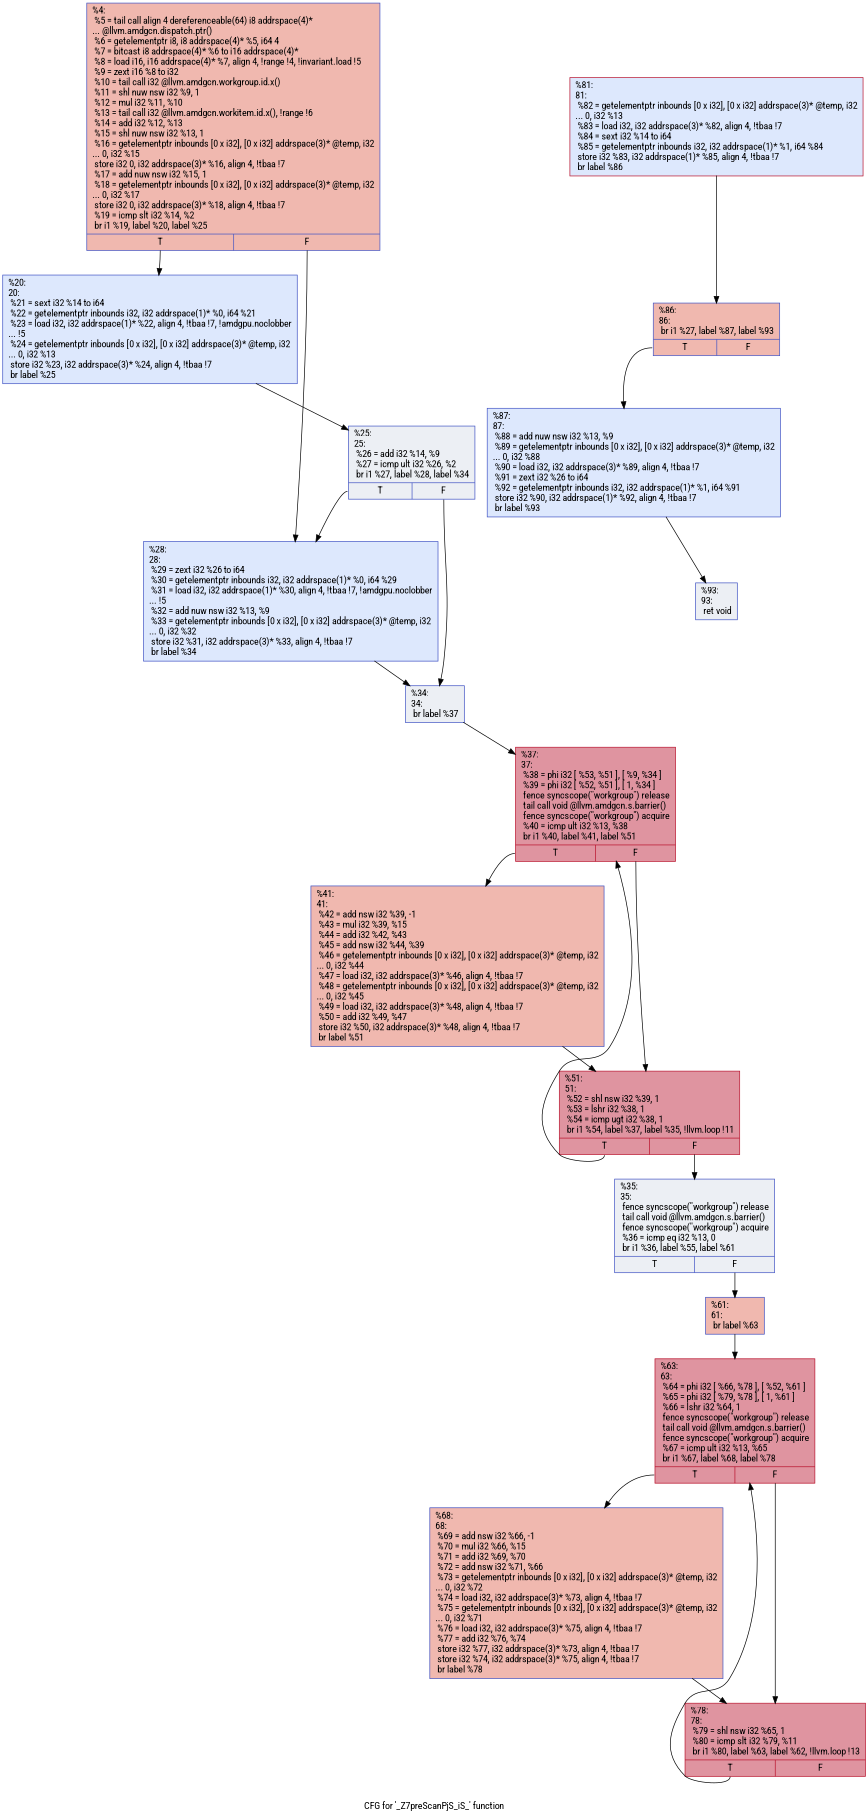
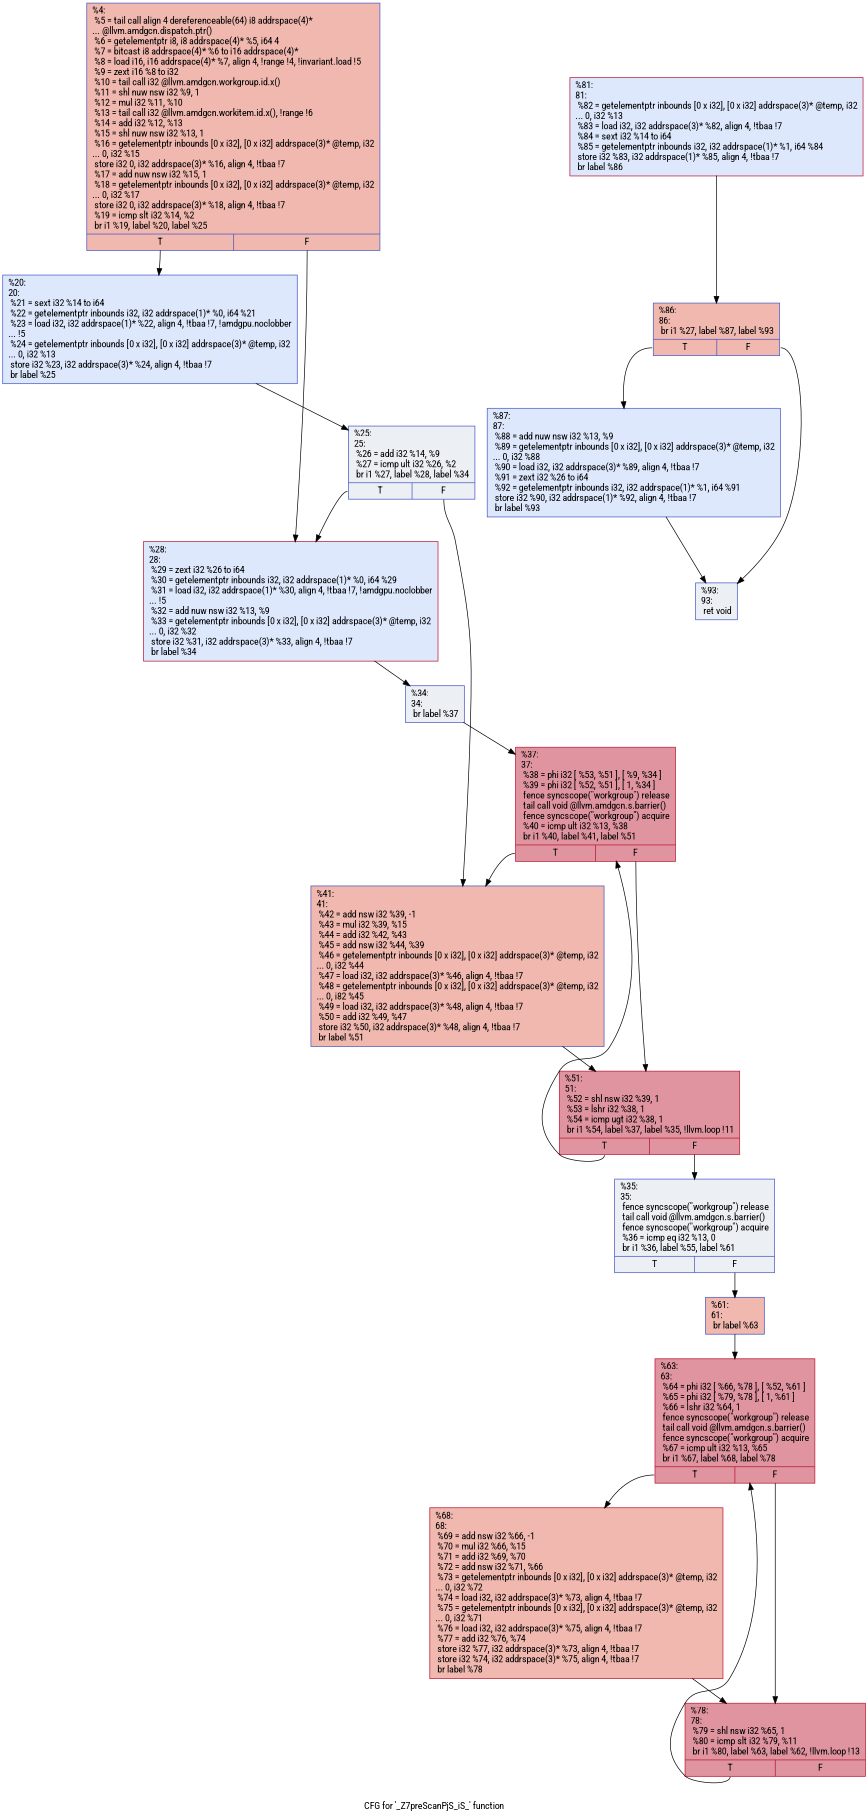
none -> (798, 468)
(447, 589) -> (471, 688)
(291, 601) -> (291, 601)
(340, 997) -> (340, 997)
(576, 1593) -> (576, 1593)
